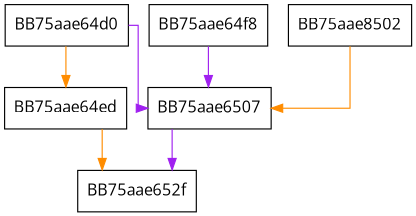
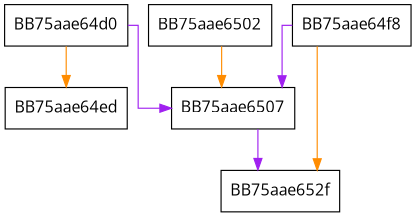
(350, 25) -> (210, 25)
(102, 144) -> (317, 103)
